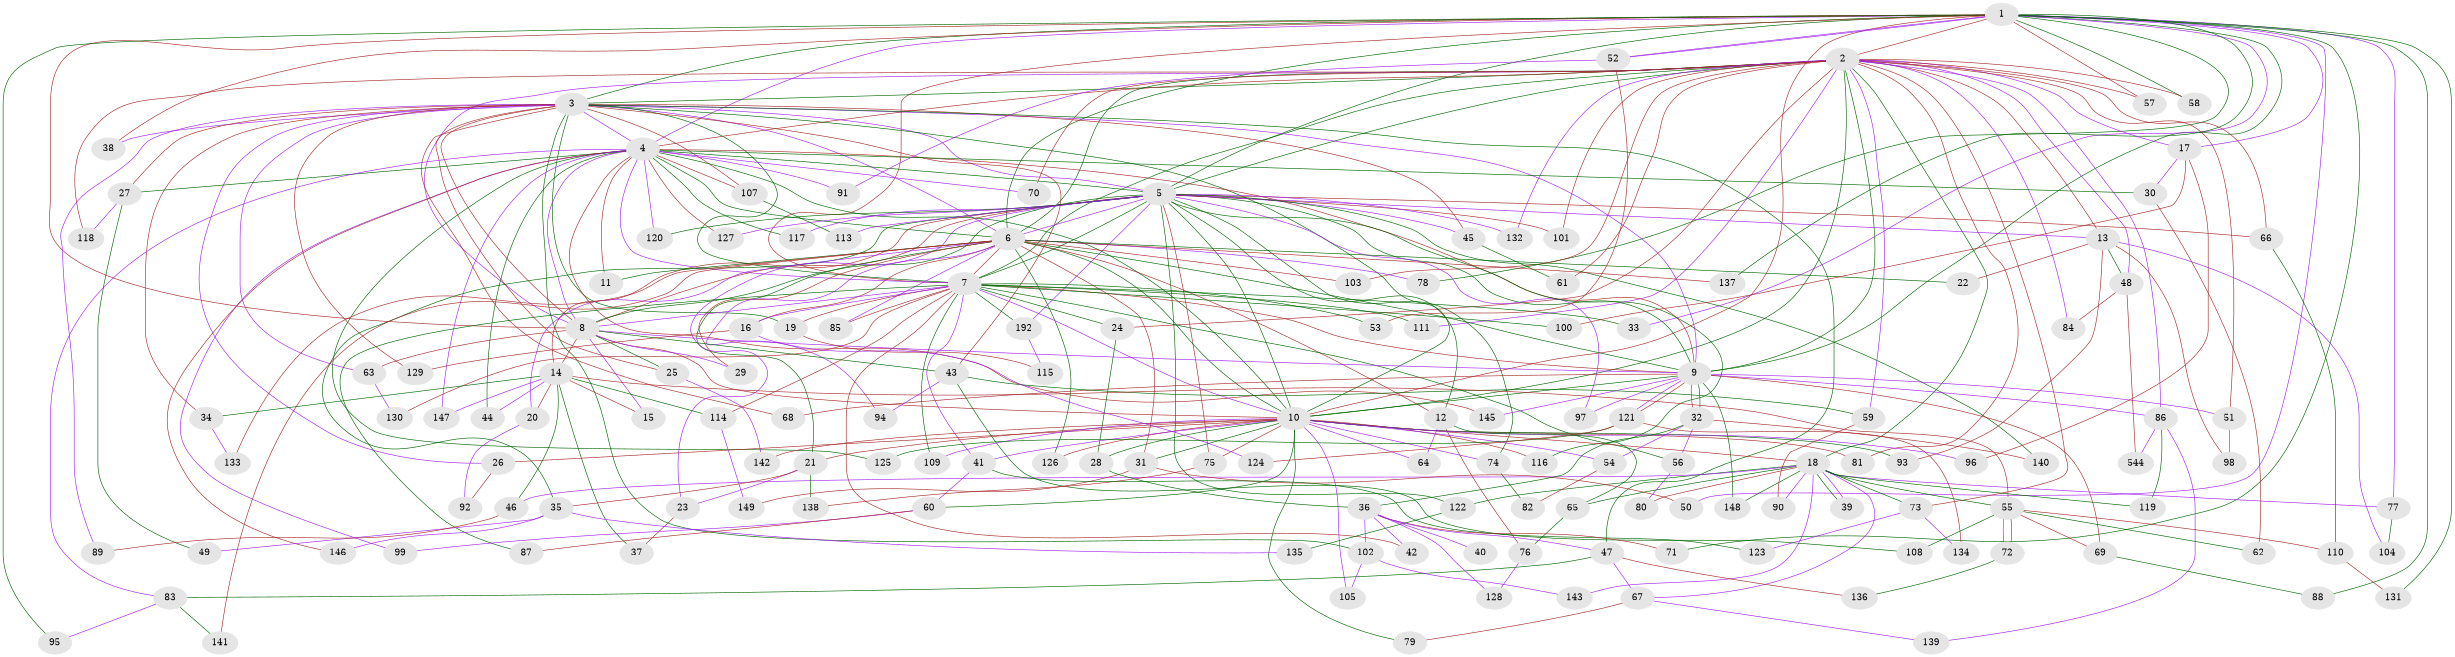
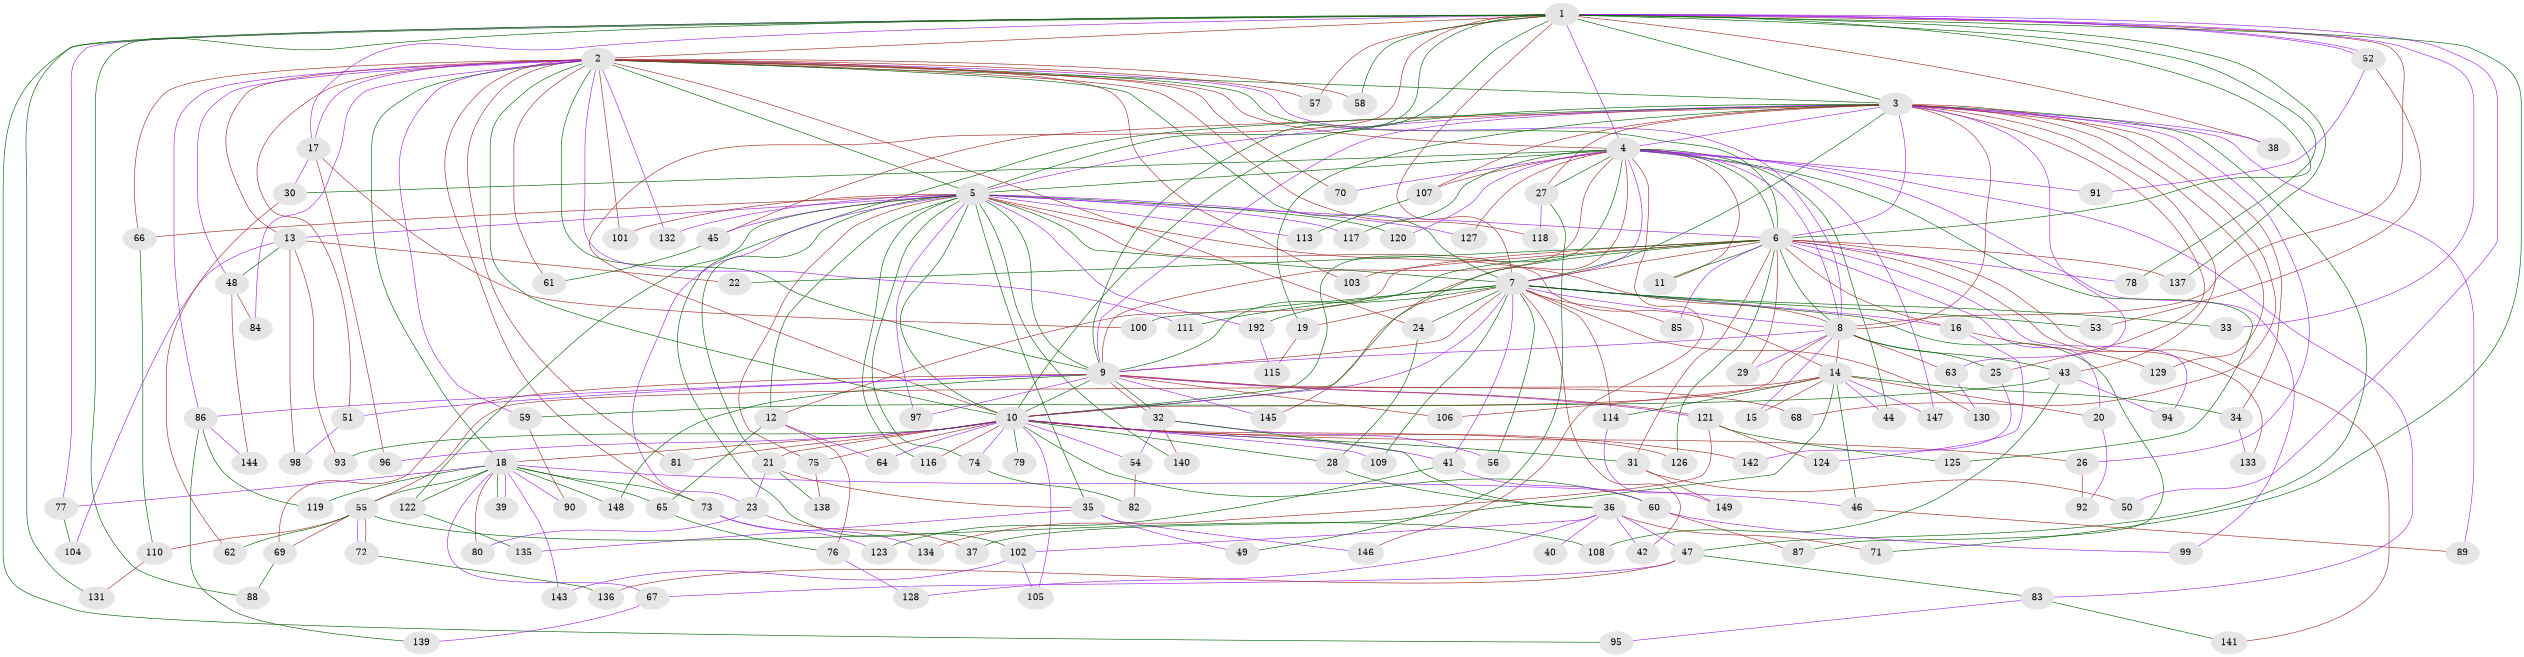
none -> (1445, 418)
(2136, 463) -> (249, 463)
(1660, 486) -> (615, 531)
(2144, 597) -> (222, 604)
(1525, 624) -> none
